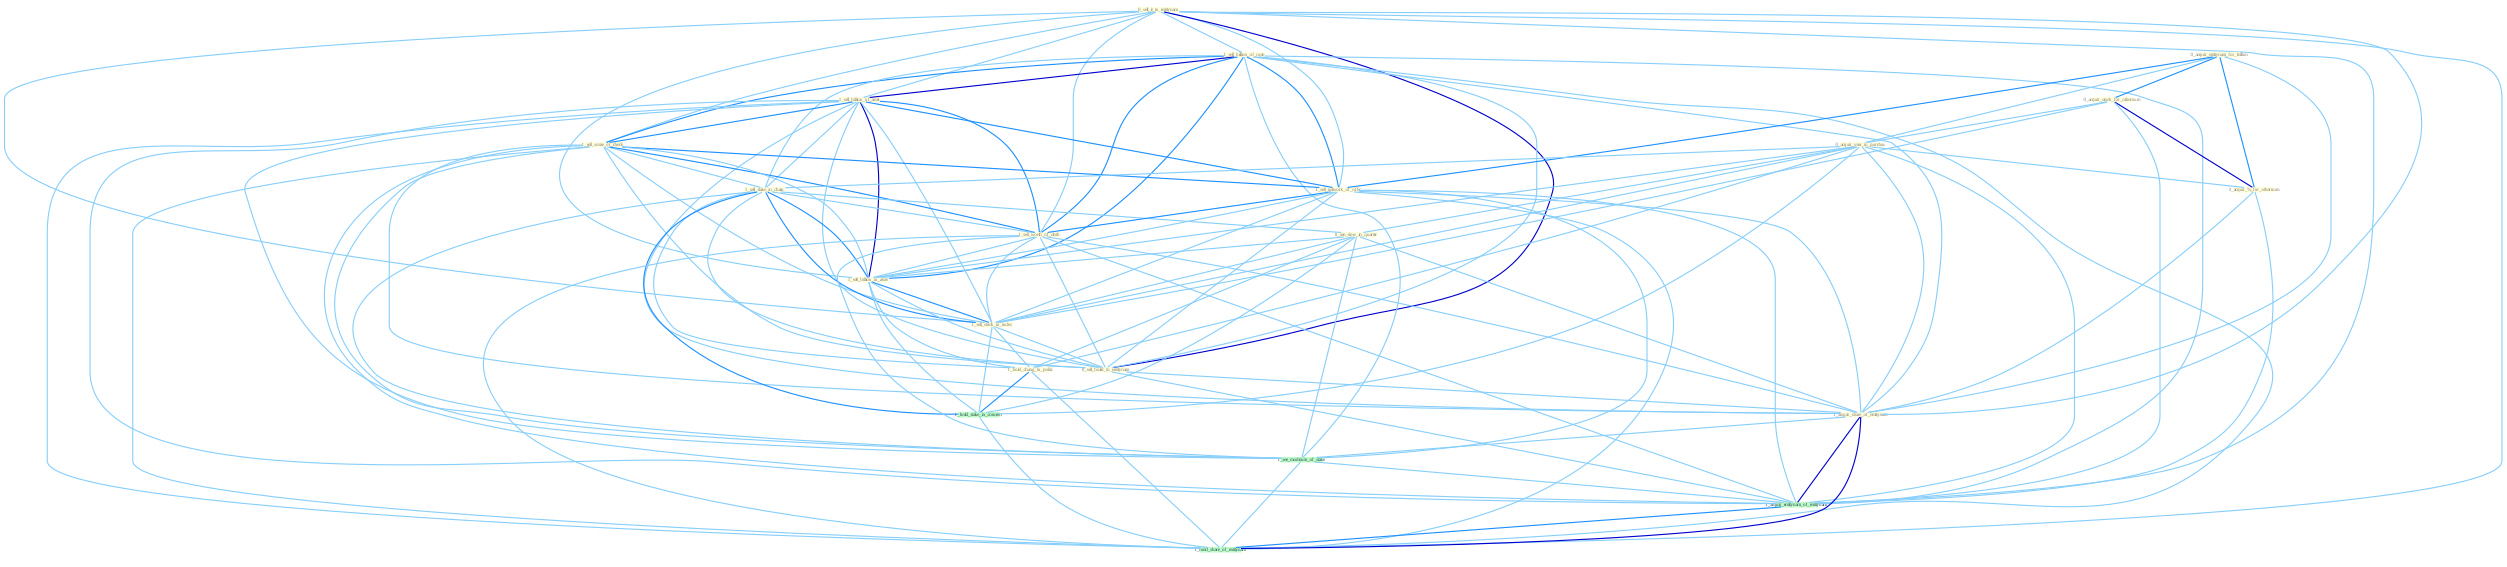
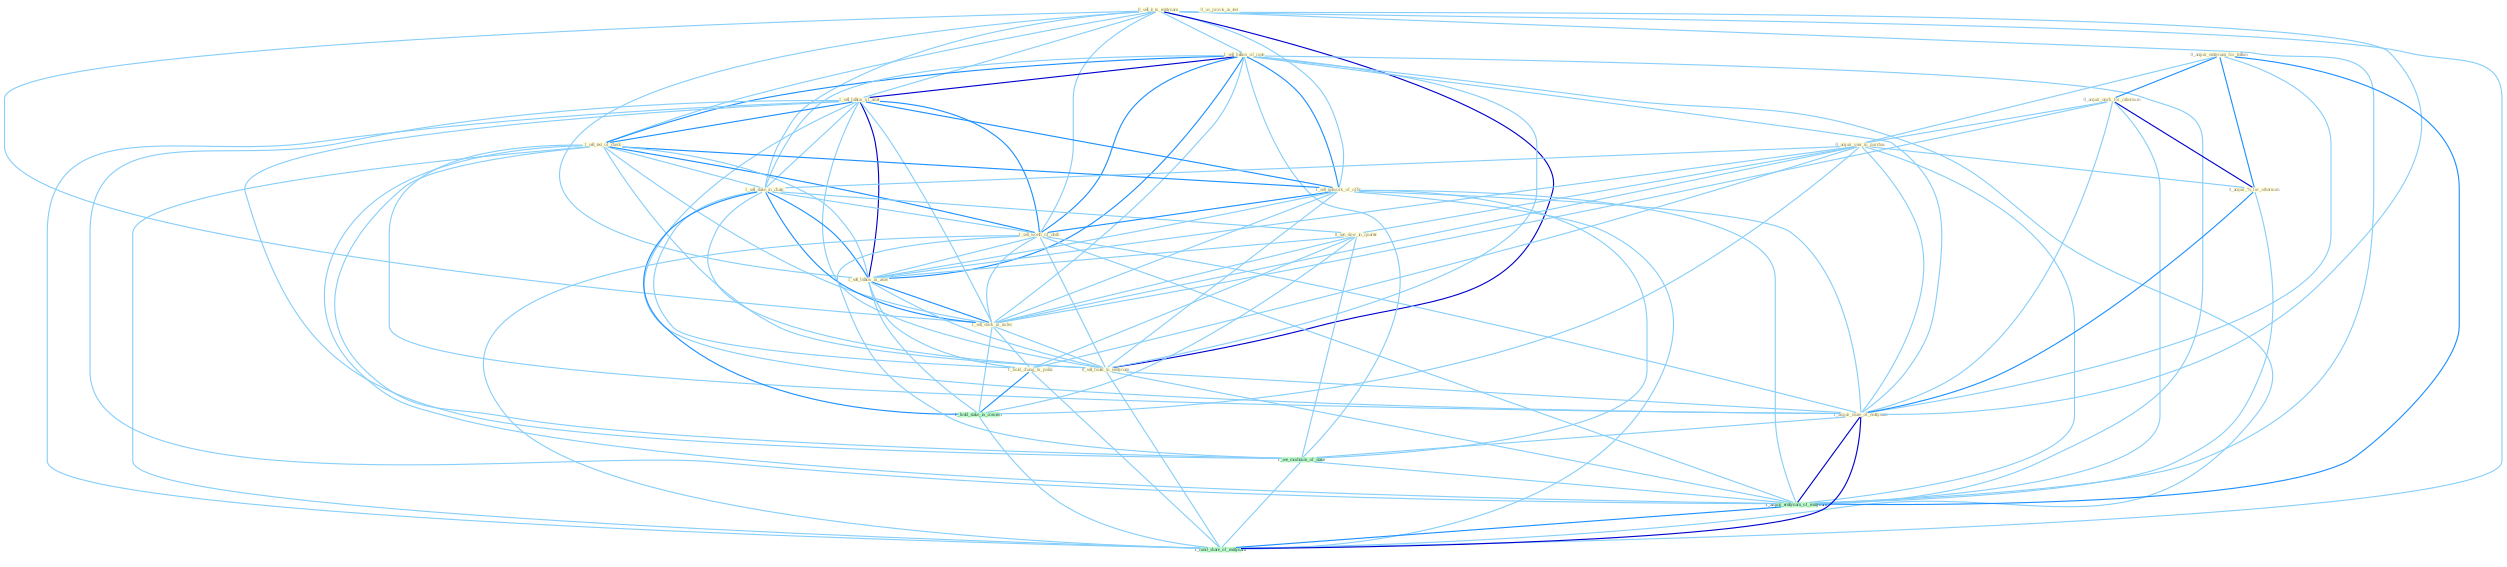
none -> (1220, 10)
(1737, 132) -> (2373, 442)
(603, 145) -> (603, 145)
none -> (1137, 205)
(1609, 325) -> (2033, 295)
(2085, 325) -> (2085, 325)
(477, 405) -> (953, 42)
none -> (1166, 464)
